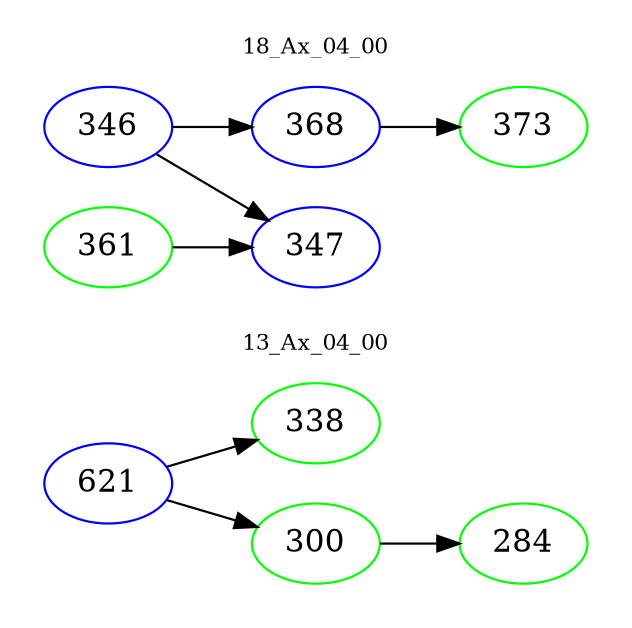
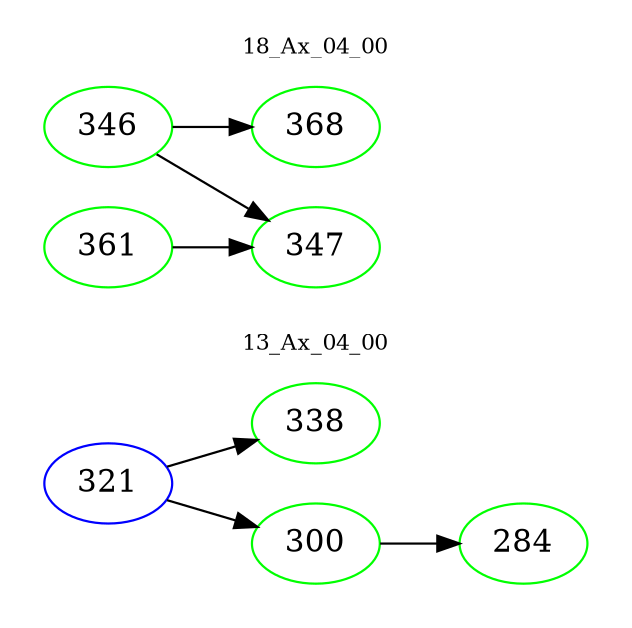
(108, 127) -> (108, 127)
(316, 127) -> (316, 127)
(524, 127) -> none
(316, 247) -> (316, 247)
(108, 483) -> (108, 483)
